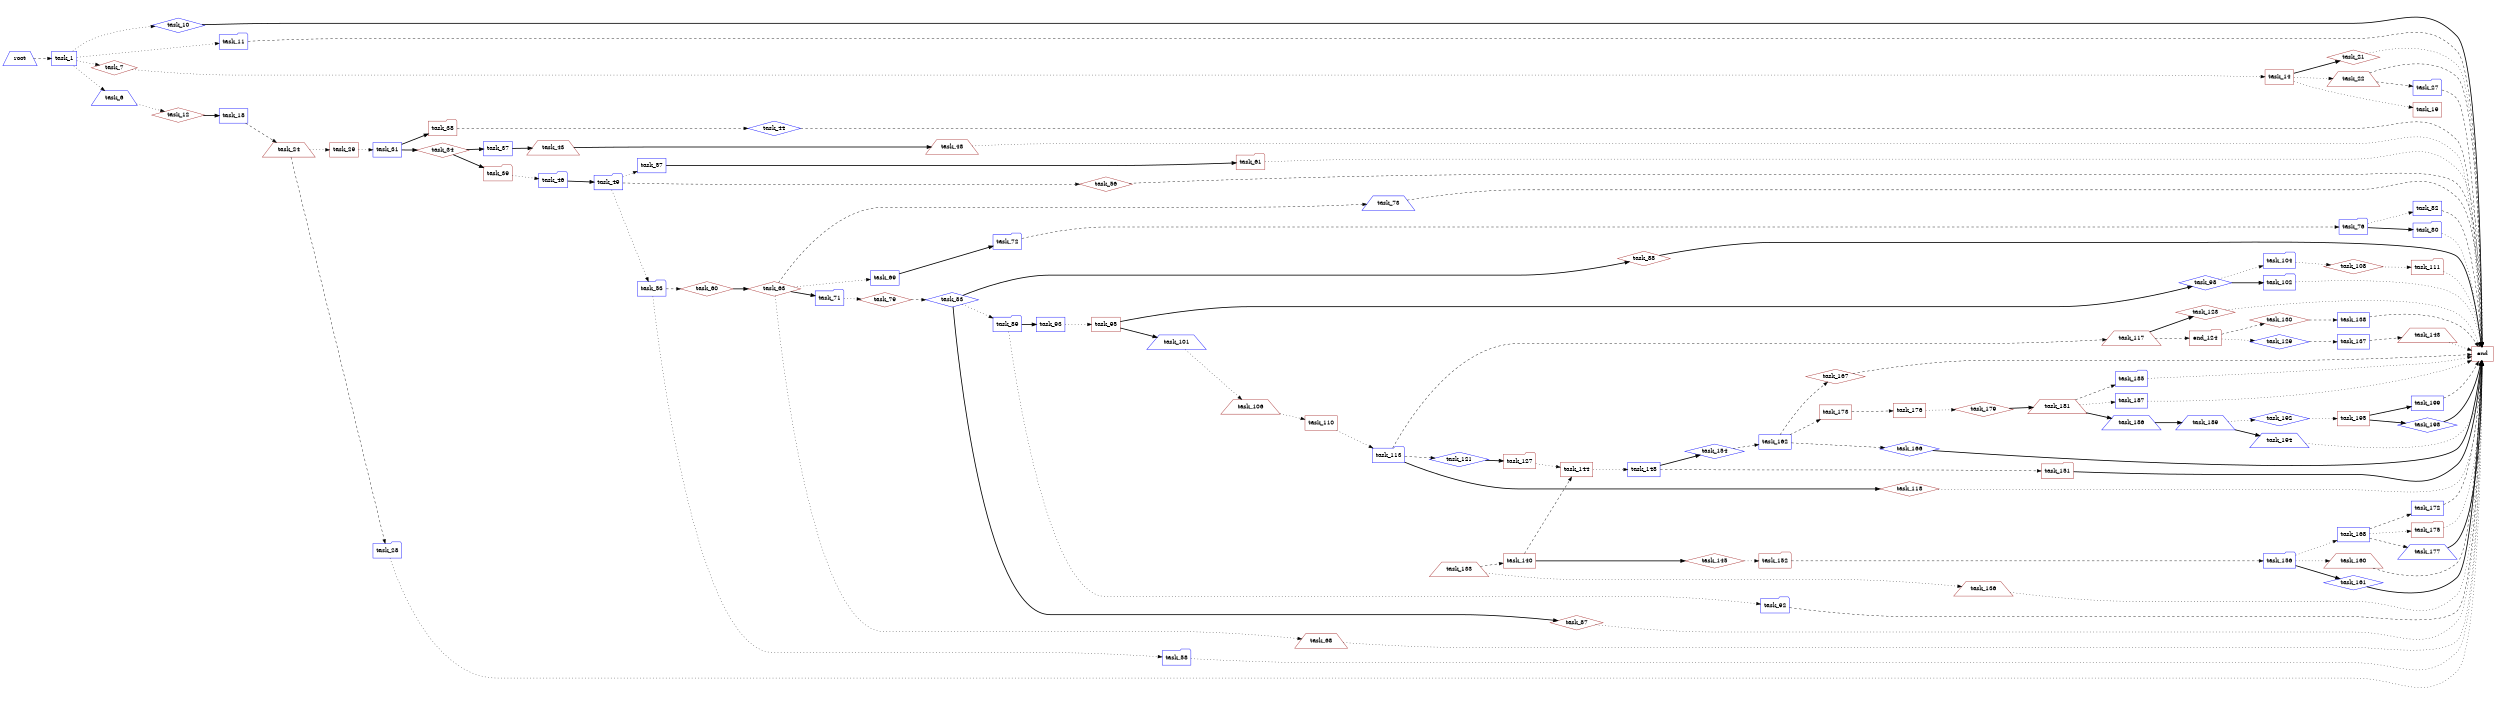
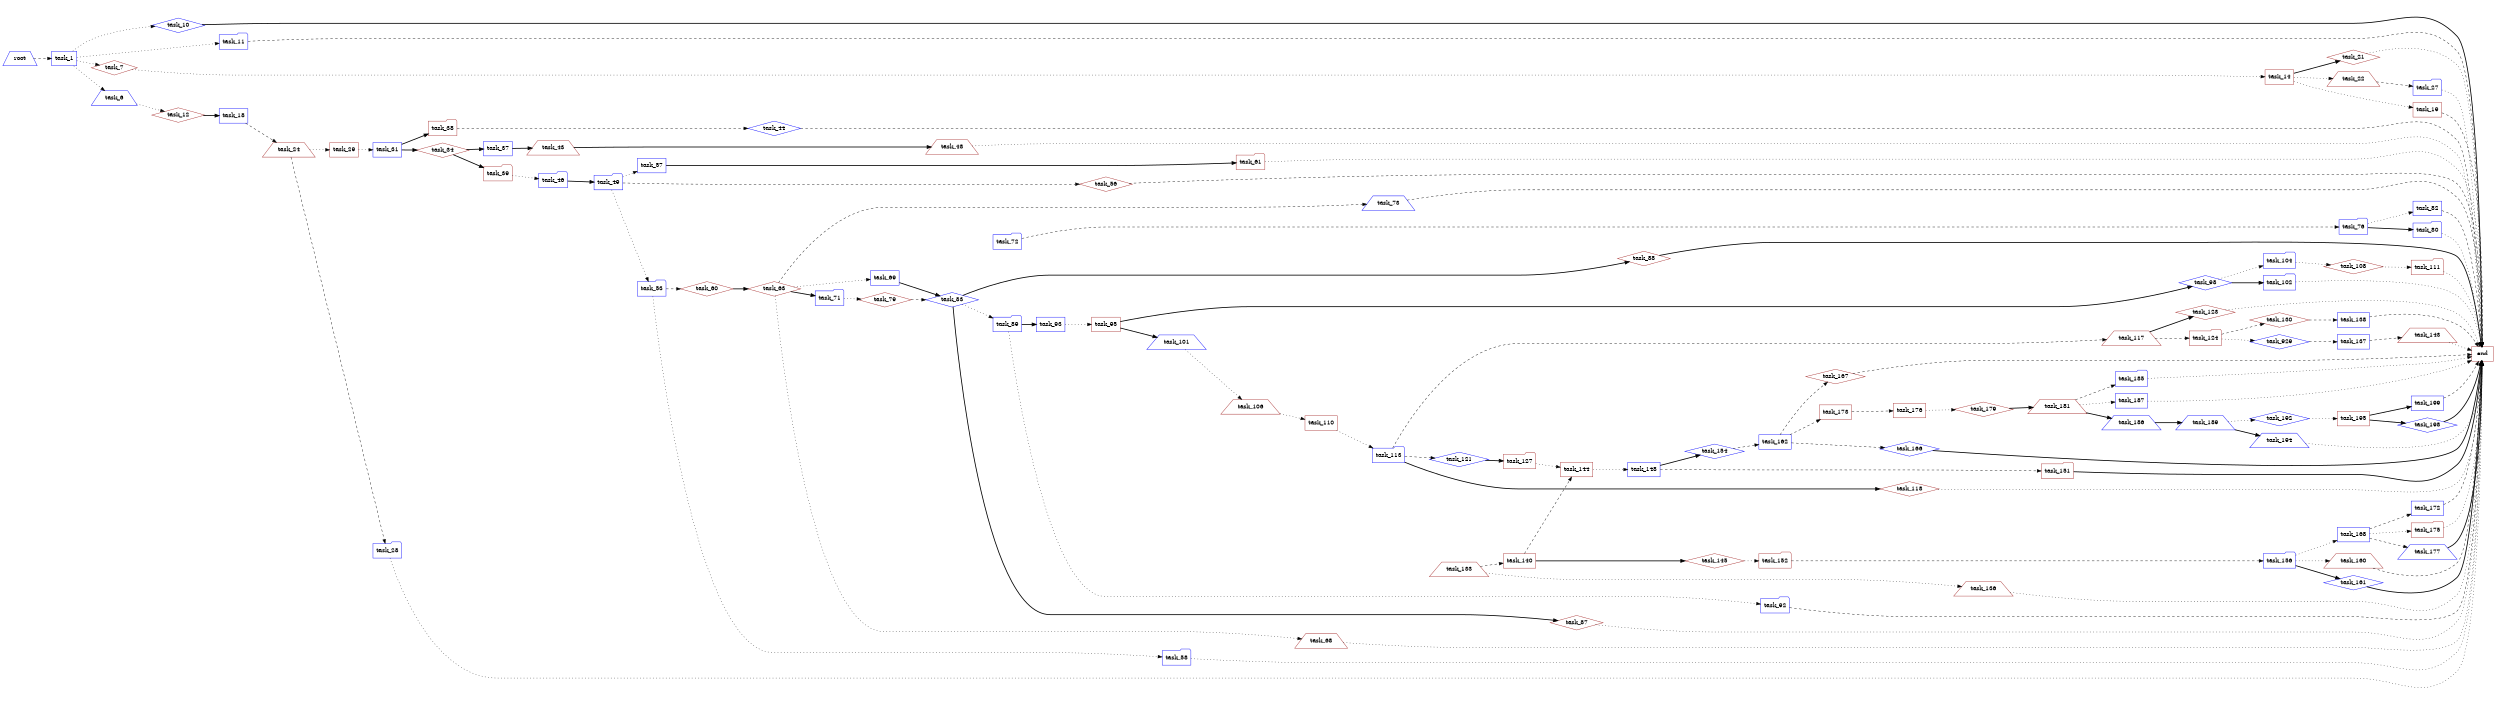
(2460, 84) -> (2479, 222)
(2473, 198) -> (2473, 198)
(944, 261) -> (918, 289)
(2205, 338) -> (2205, 338)
(2279, 342) -> (2279, 342)
